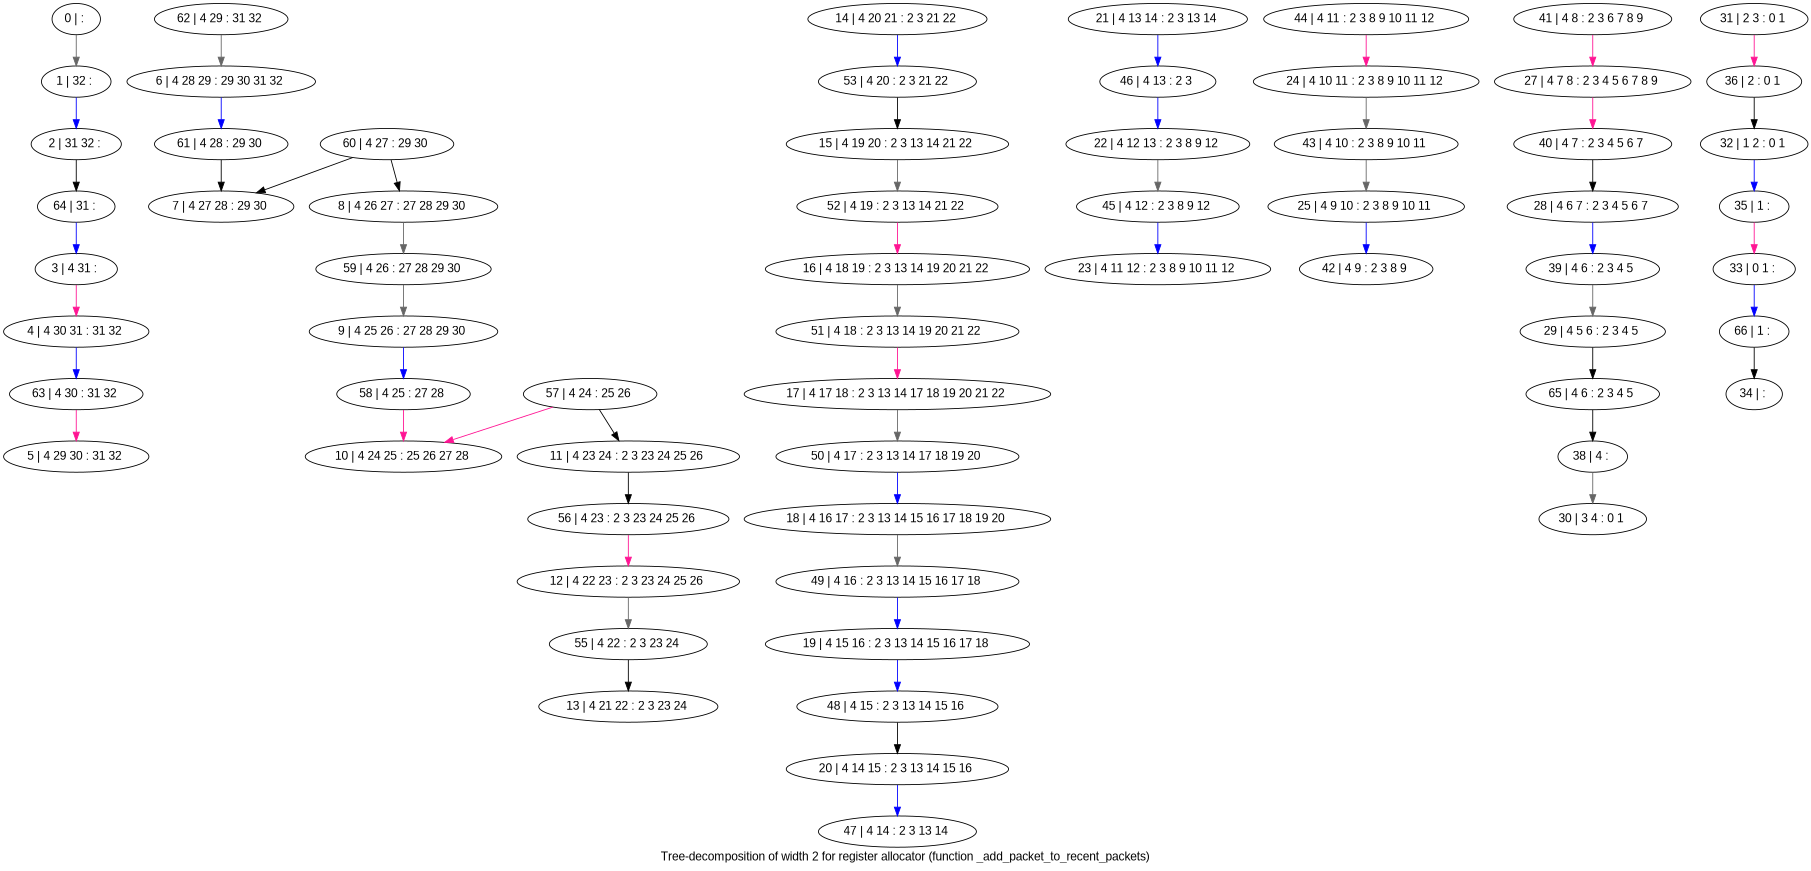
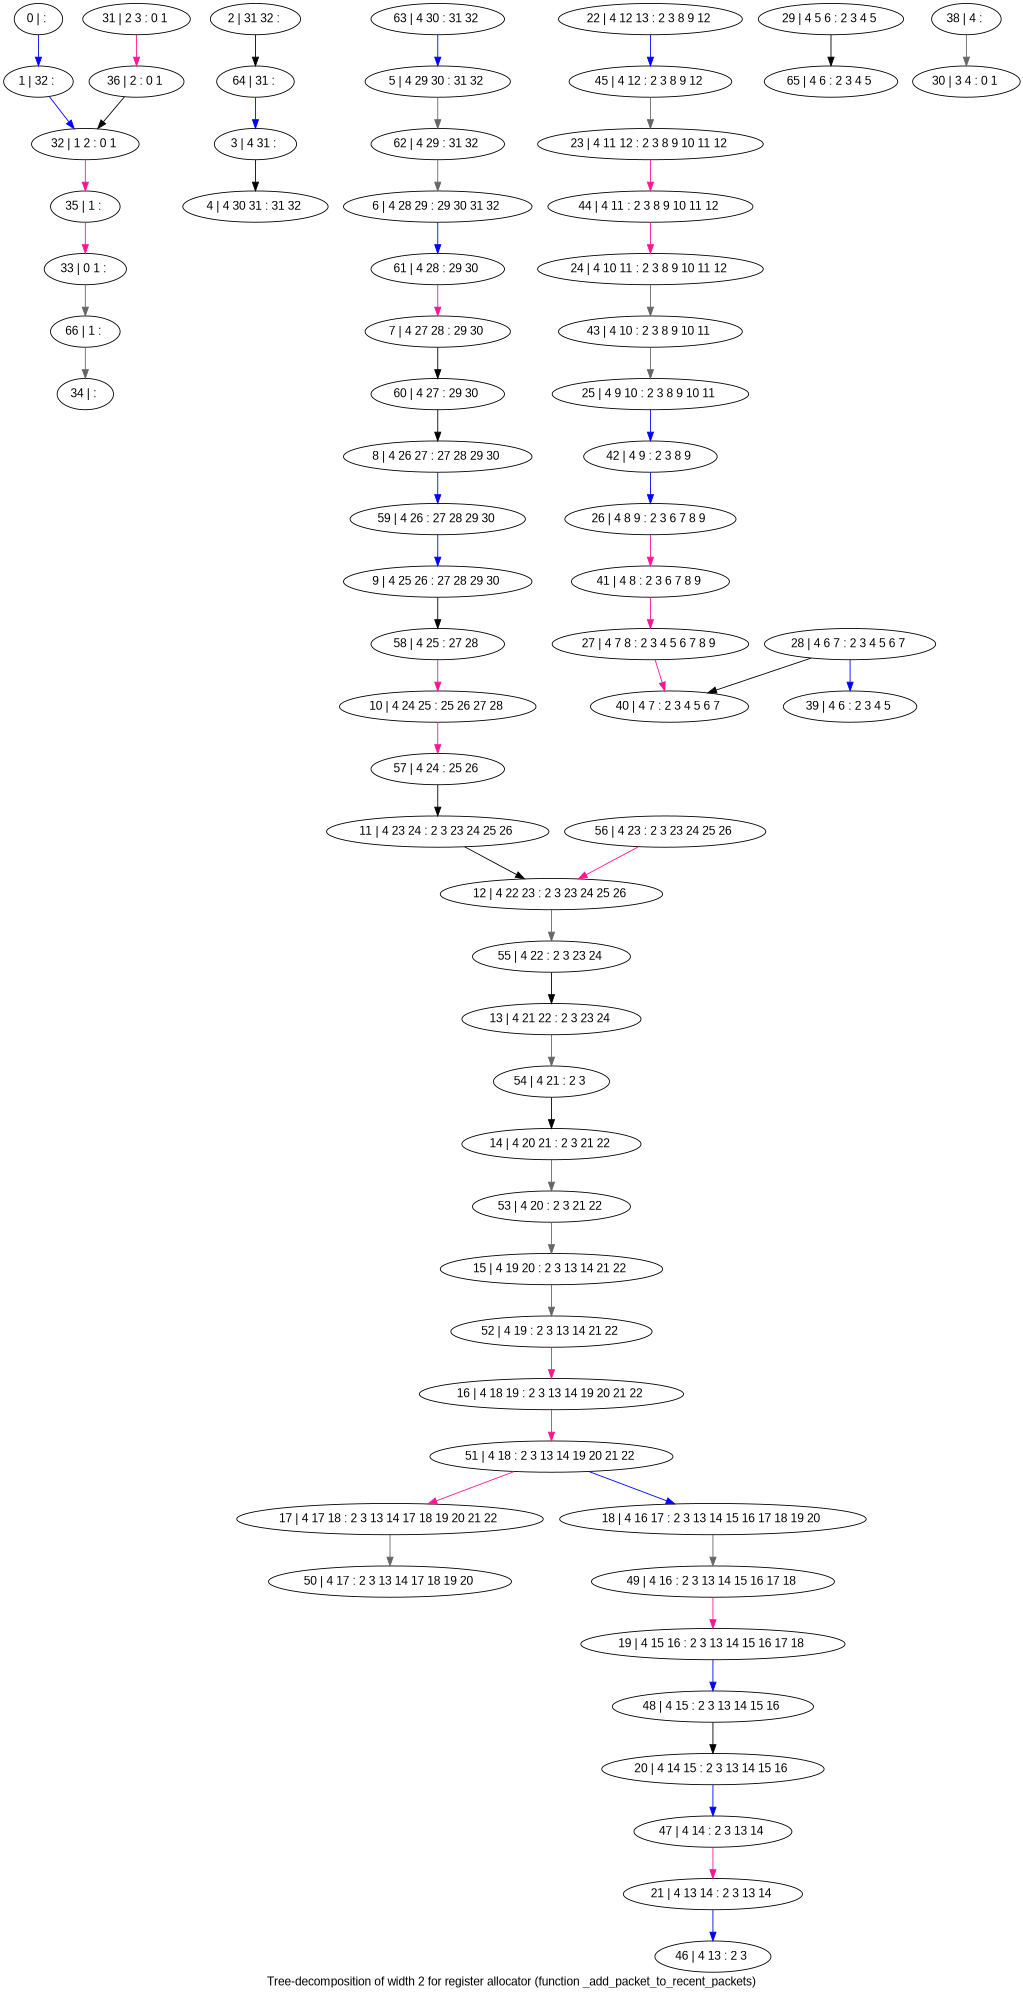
(76, 46) -> (38, 46)
(897, 46) -> (551, 1171)
(76, 109) -> (59, 109)
none -> (438, 109)
(897, 109) -> (551, 1234)
(1158, 109) -> none
(221, 171) -> (438, 296)
none -> (650, 171)
(1158, 171) -> (650, 46)
(1593, 171) -> (764, 674)
(1754, 171) -> (85, 171)
(309, 174) -> (438, 359)
(404, 234) -> (438, 484)
(1158, 234) -> (650, 109)
(76, 296) -> (255, 171)
(404, 296) -> (438, 546)
(897, 296) -> (551, 1421)
(1593, 296) -> none
(1754, 296) -> (85, 296)
(76, 359) -> none
(404, 359) -> (438, 609)
(1754, 359) -> (85, 359)
(76, 421) -> (438, 46)
(1593, 421) -> none
(503, 423) -> (438, 734)
(628, 484) -> (491, 861)
(897, 484) -> (628, 1486)
none -> (650, 519)
(897, 609) -> (713, 1609)
none -> (551, 1082)
none -> (713, 1859)
